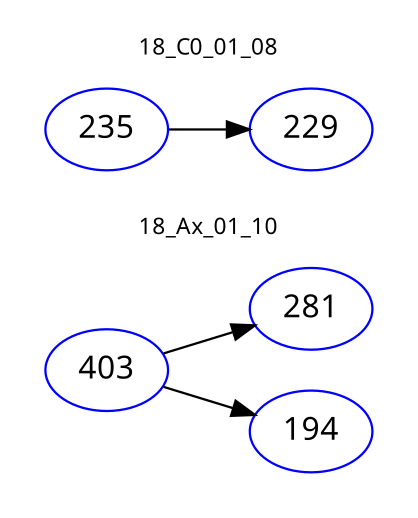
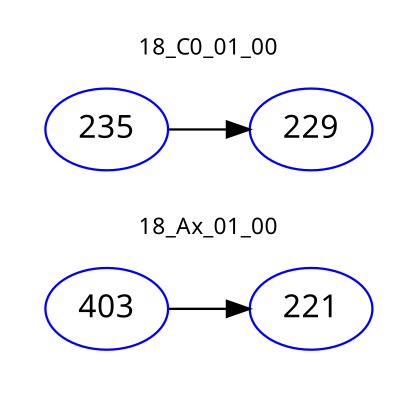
(209, 49) -> (209, 49)
(209, 228) -> (209, 228)
(311, 309) -> (311, 309)
(311, 431) -> none
